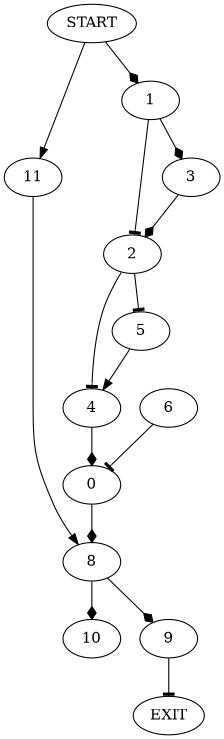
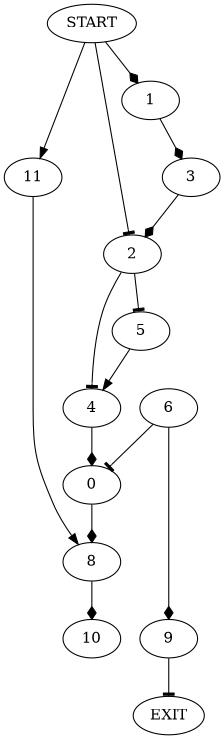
(142, 175) -> (112, 136)
(125, 596) -> (169, 517)
